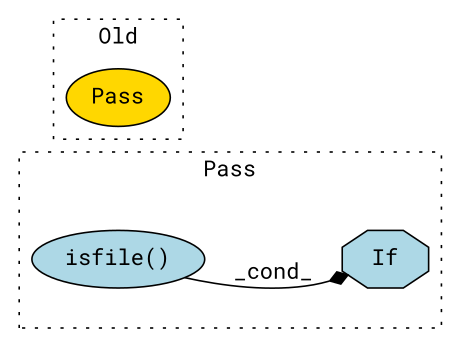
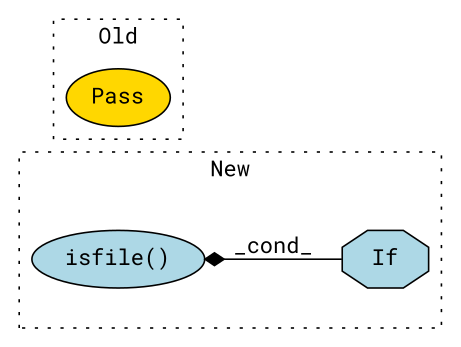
(230, 170) -> (230, 170)
(257, 288) -> (283, 259)
